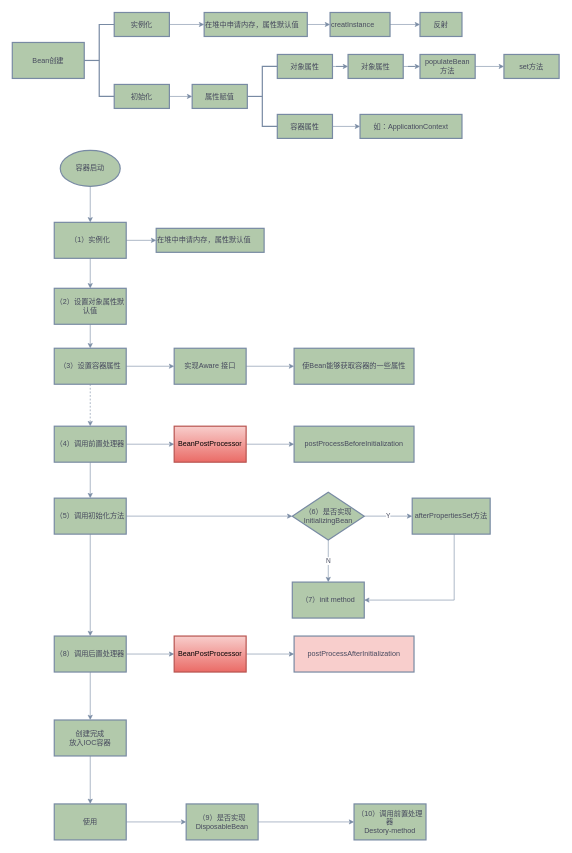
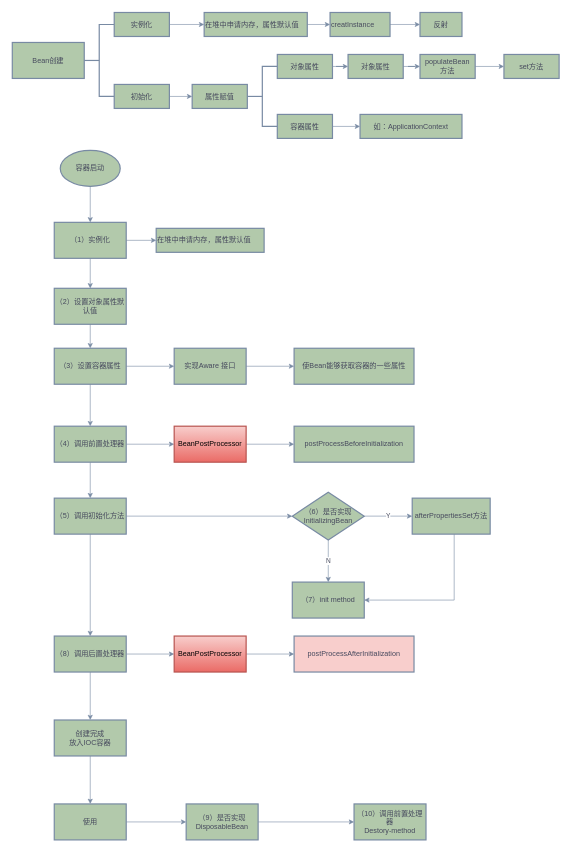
(90, 402) -> (90, 402)
